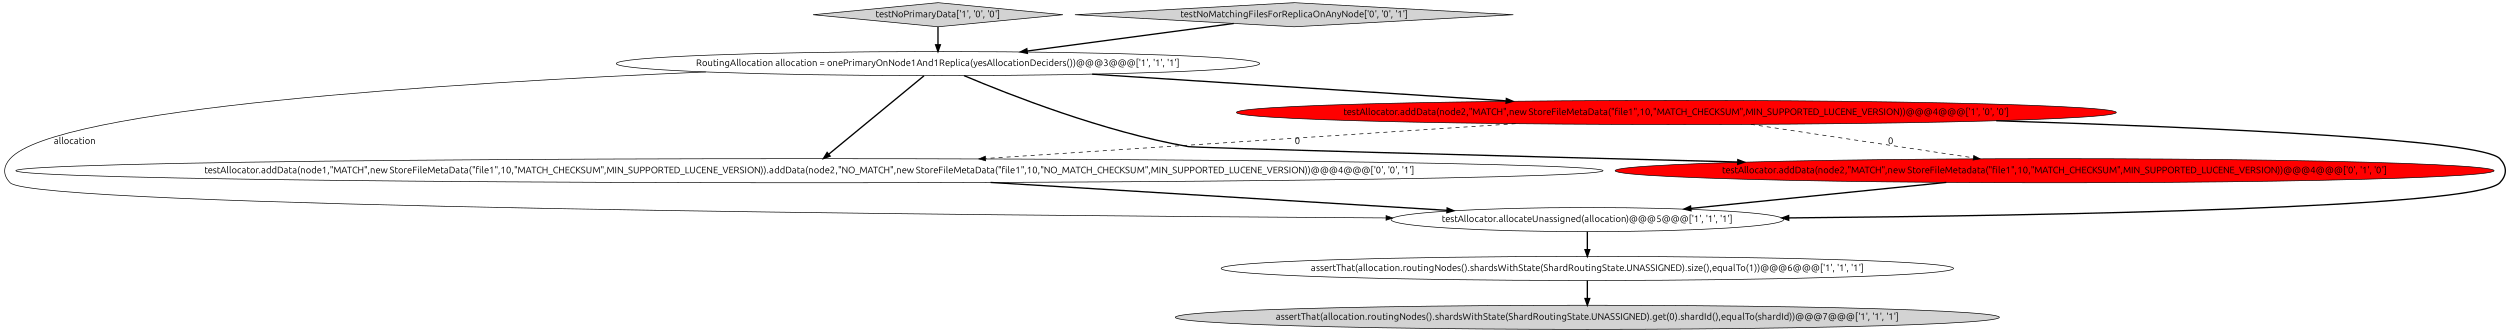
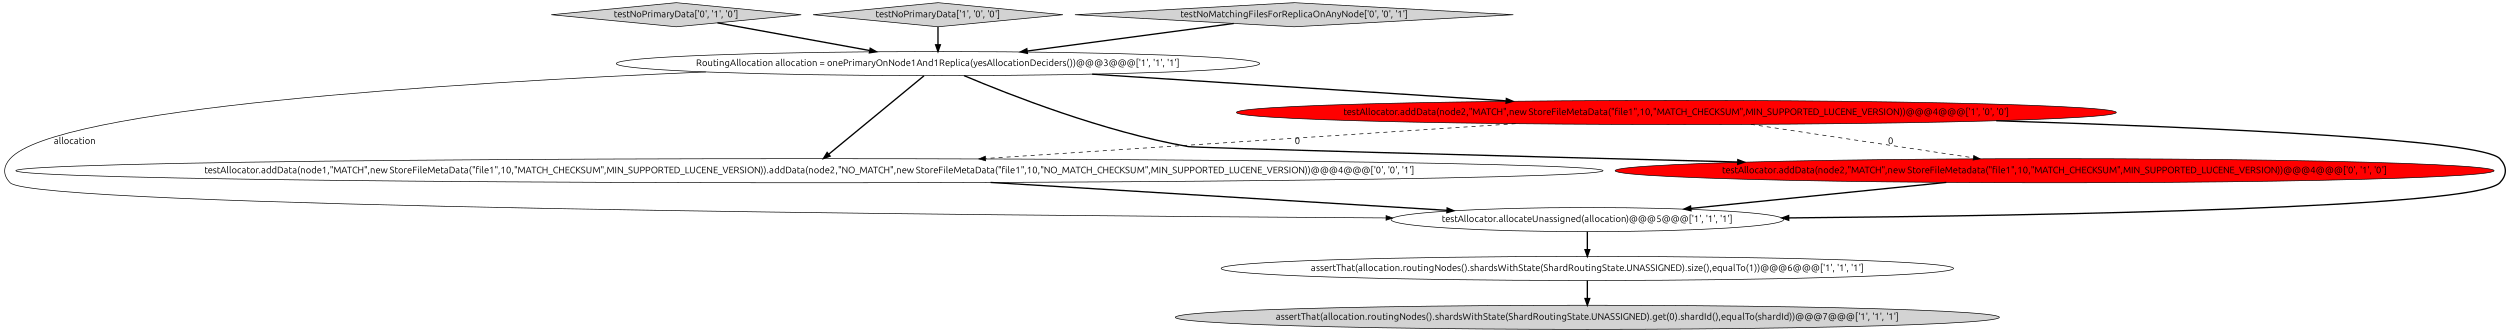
none -> (676, 15)
